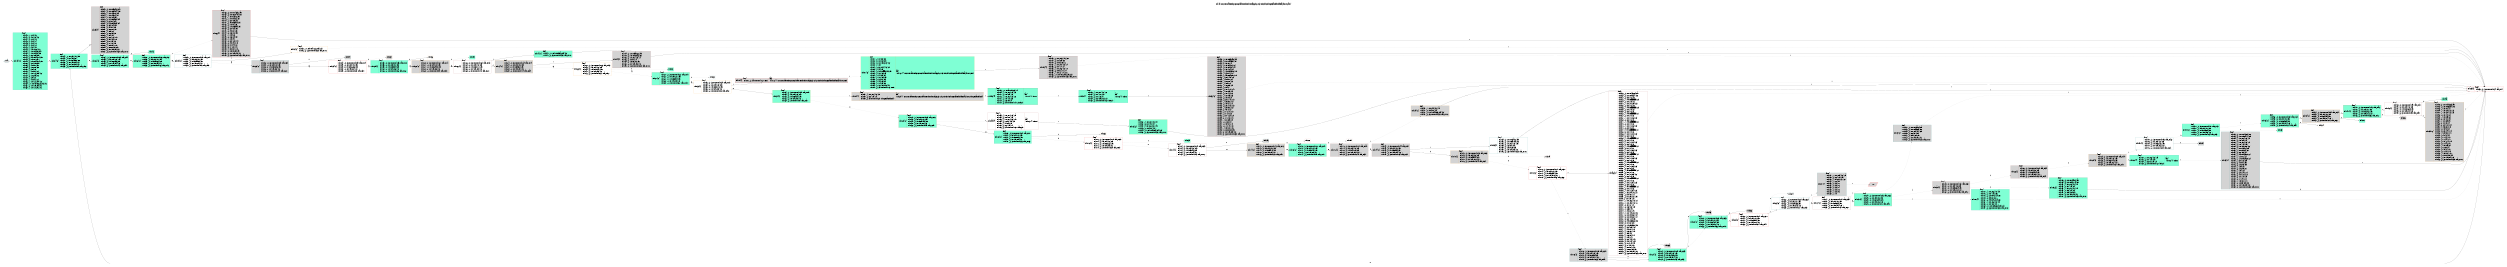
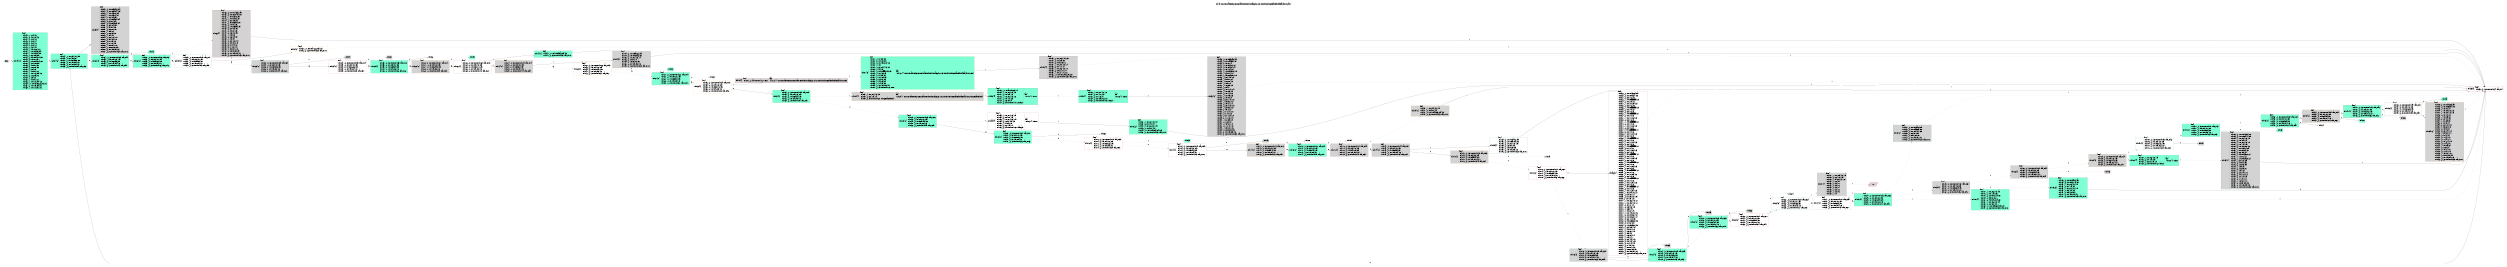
(7, 61) -> (7, 61)
none -> (2107, 172)
